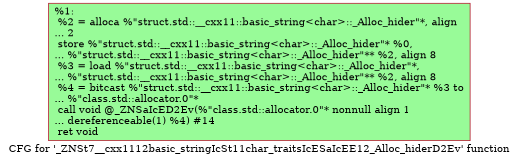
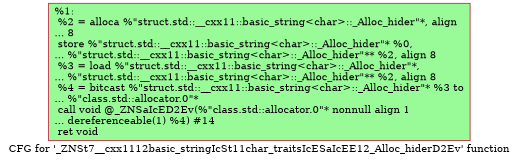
(65, 33) -> (65, 33)
